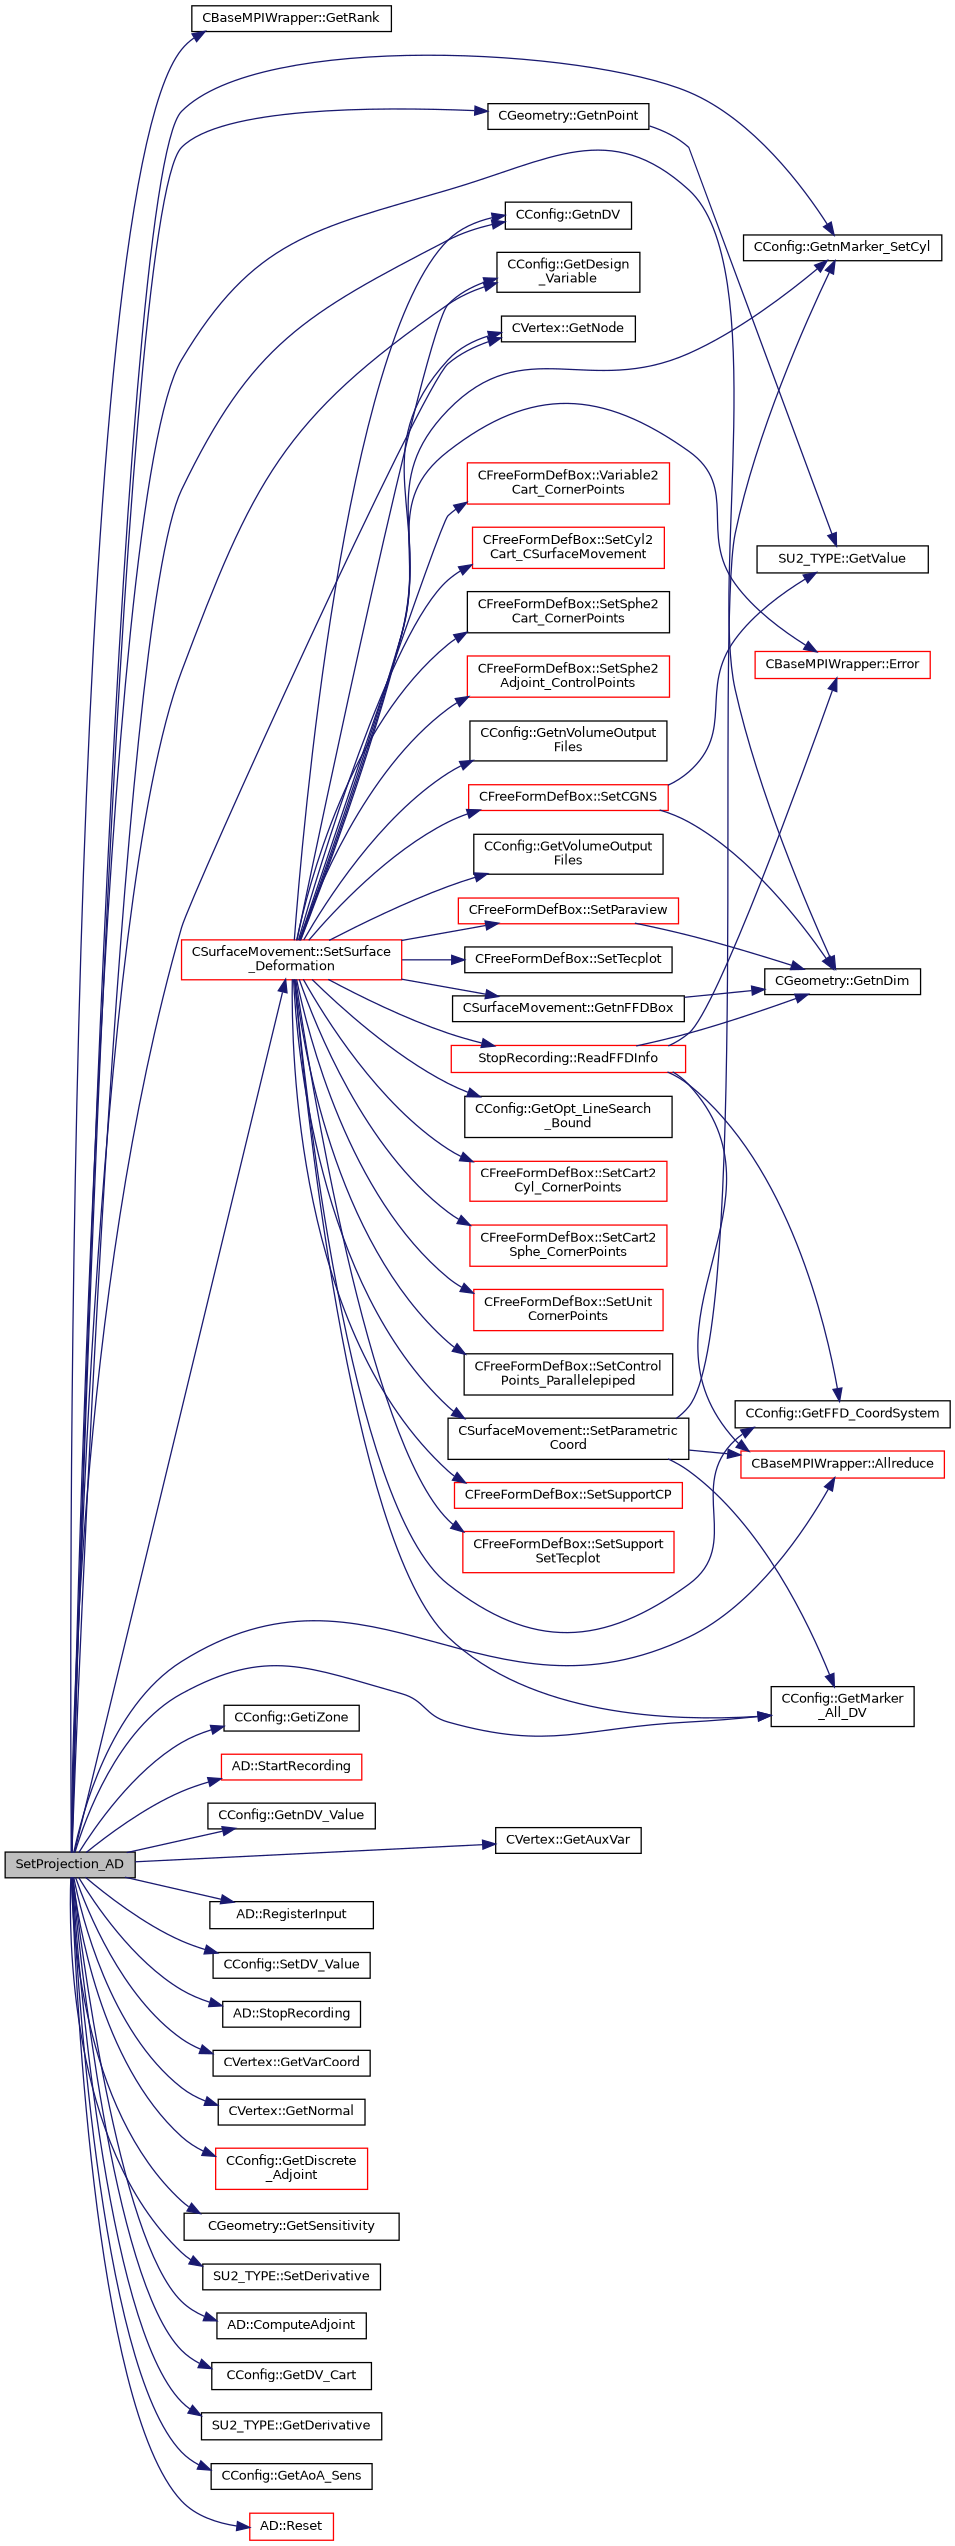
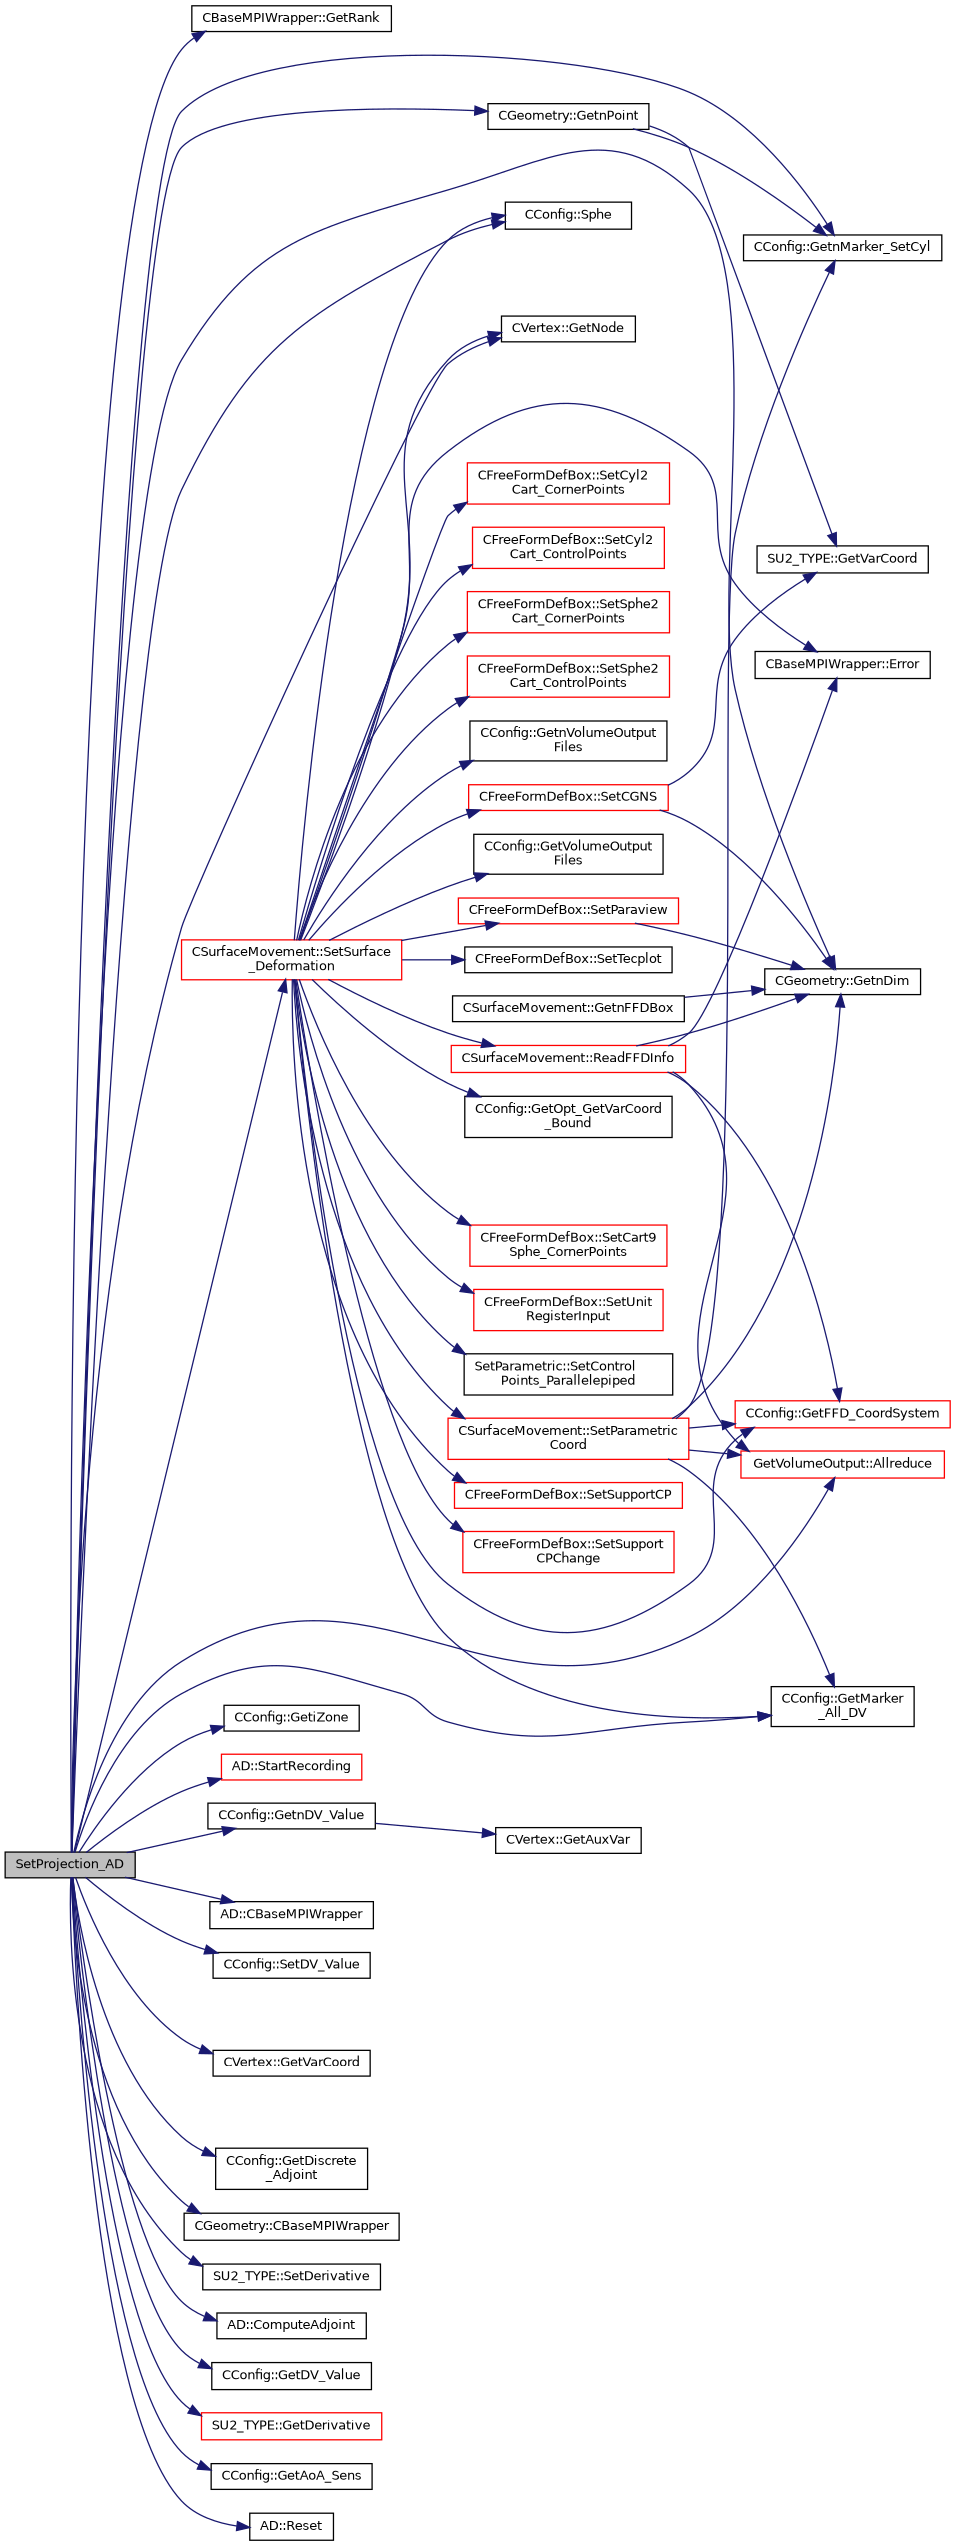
(568, 216) -> (568, 216)
(568, 272) -> none
(420, 451) -> (729, 168)
(568, 483) -> (568, 483)
(568, 548) -> (568, 548)
(843, 559) -> (843, 559)
(568, 612) -> (568, 612)
(843, 665) -> (843, 665)
(568, 677) -> (568, 677)
(444, 987) -> none
(568, 1059) -> (568, 1059)
(568, 1117) -> (568, 1117)
(568, 1181) -> none
none -> (799, 1220)
(568, 1246) -> (568, 1246)
(568, 1310) -> (568, 1310)
(568, 1374) -> (568, 1374)
(843, 1414) -> (843, 1414)
none -> (706, 1427)
(568, 1439) -> (568, 1439)
(843, 1465) -> (843, 1465)
(568, 1552) -> (568, 1552)
(309, 1853) -> (429, 1828)
(292, 1915) -> (292, 1915)
(292, 2014) -> none
(292, 2112) -> none
(292, 2169) -> (292, 2169)
(292, 2227) -> (292, 2227)
(292, 2376) -> (292, 2376)
(292, 2426) -> (292, 2426)
(292, 2527) -> (292, 2527)
